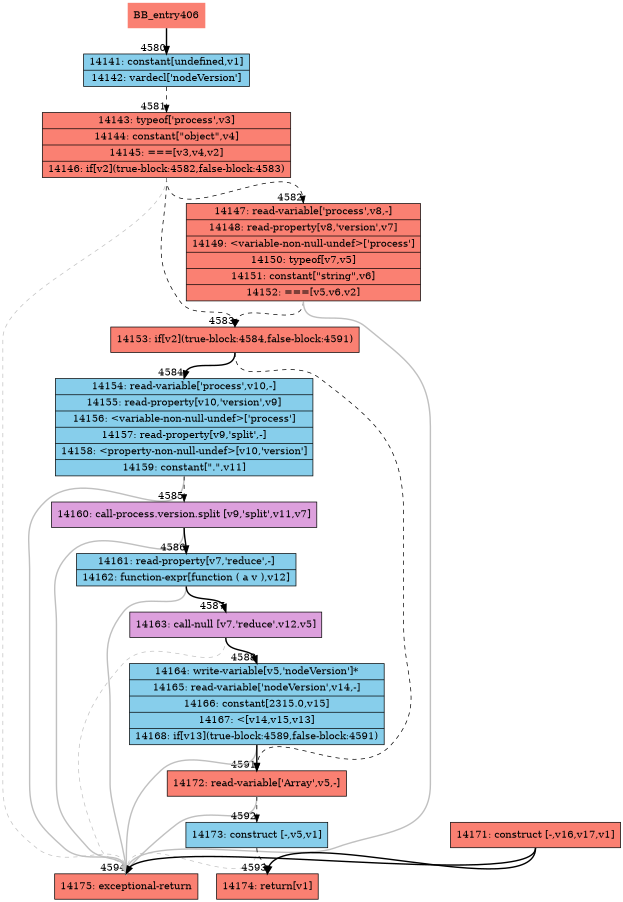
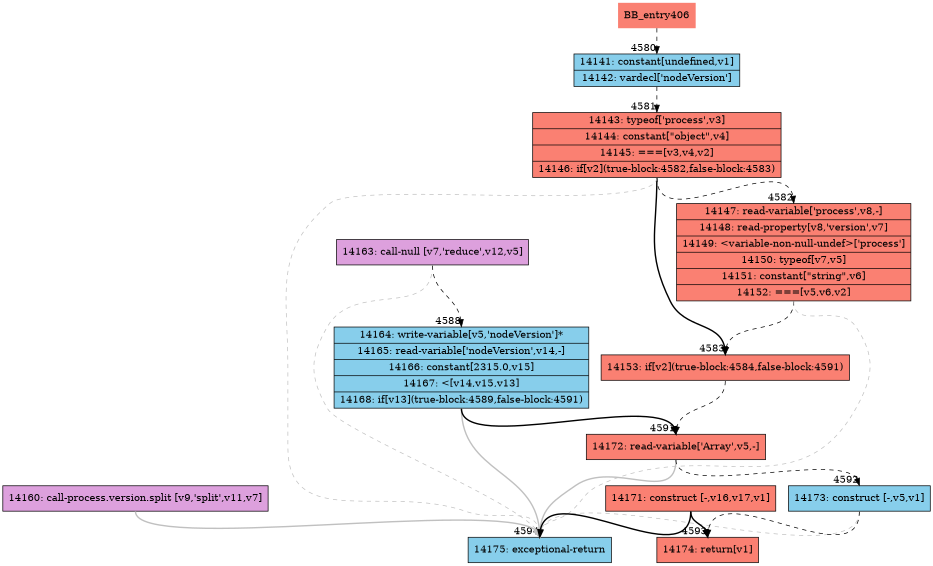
(167, 37) -> (657, 37)
(164, 271) -> (660, 277)
(184, 427) -> none
(186, 570) -> none
(238, 650) -> (445, 294)
(430, 675) -> (781, 464)
(126, 887) -> (540, 550)
